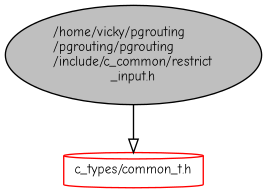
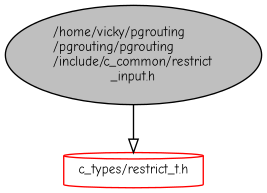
(133, 170) -> (133, 170)
